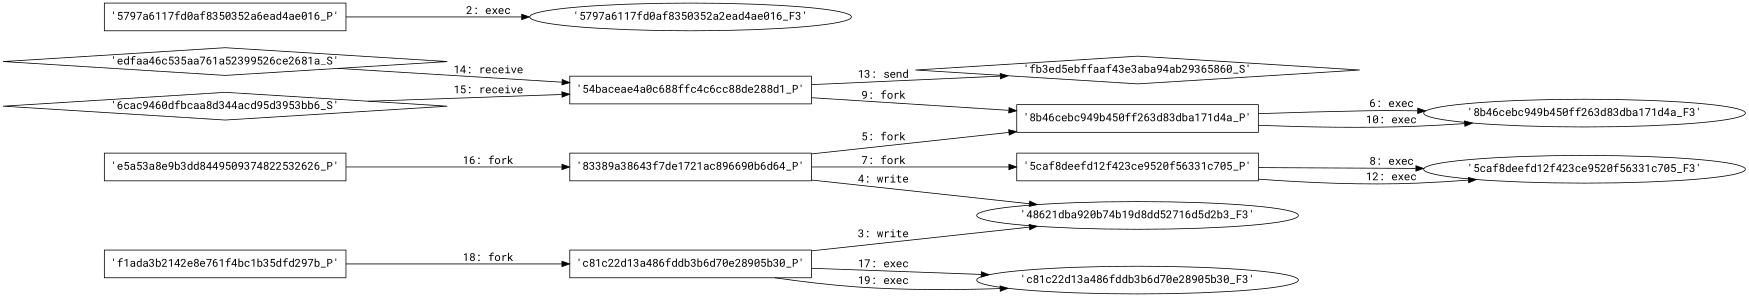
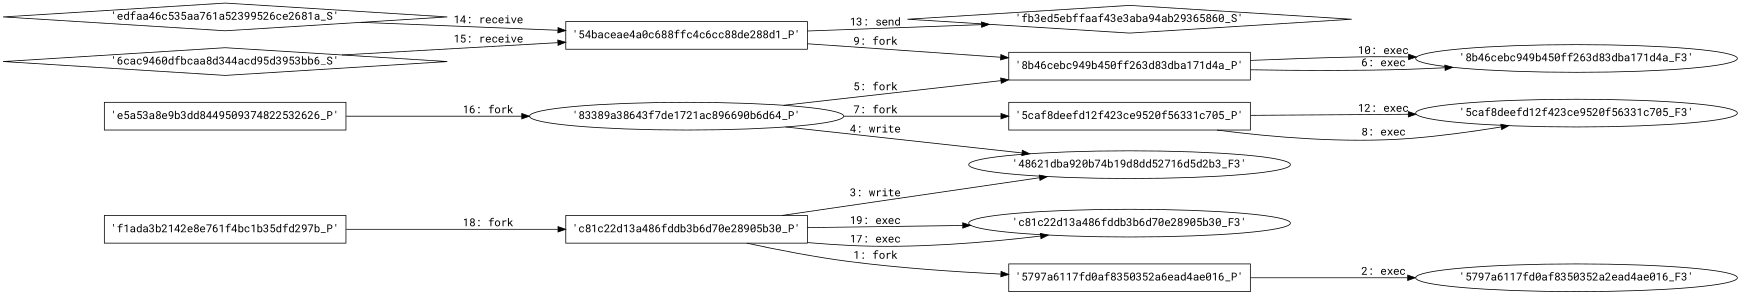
(691, 167) -> (687, 116)
none -> (873, 264)
